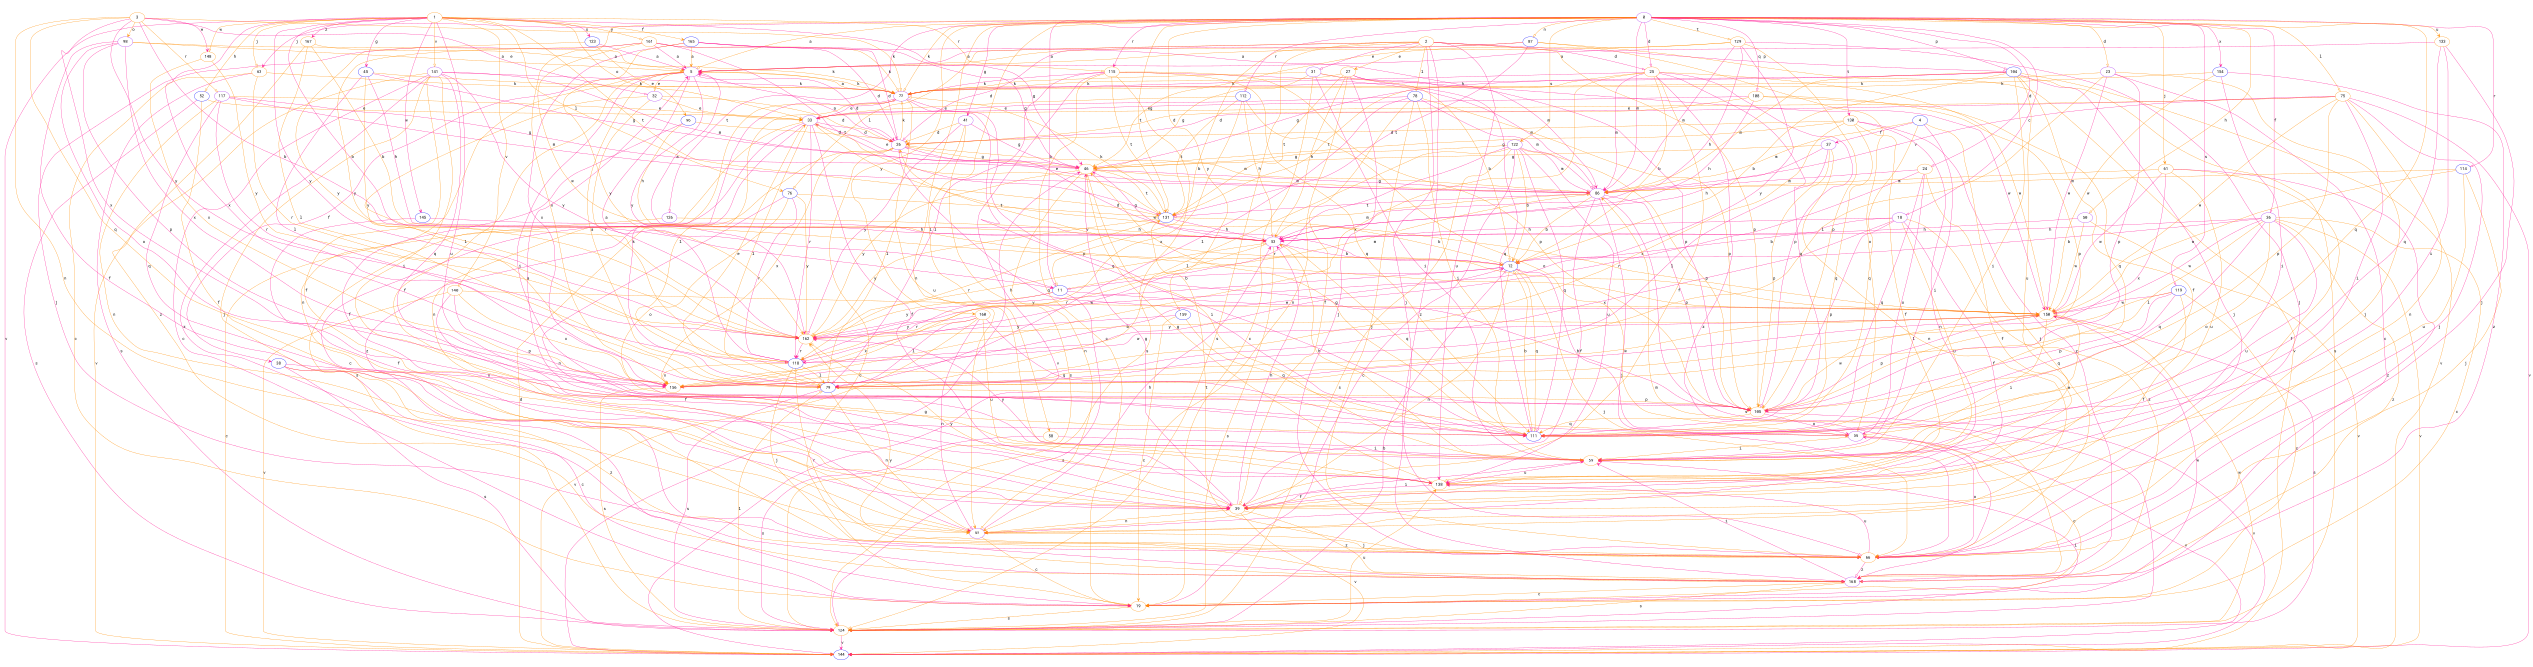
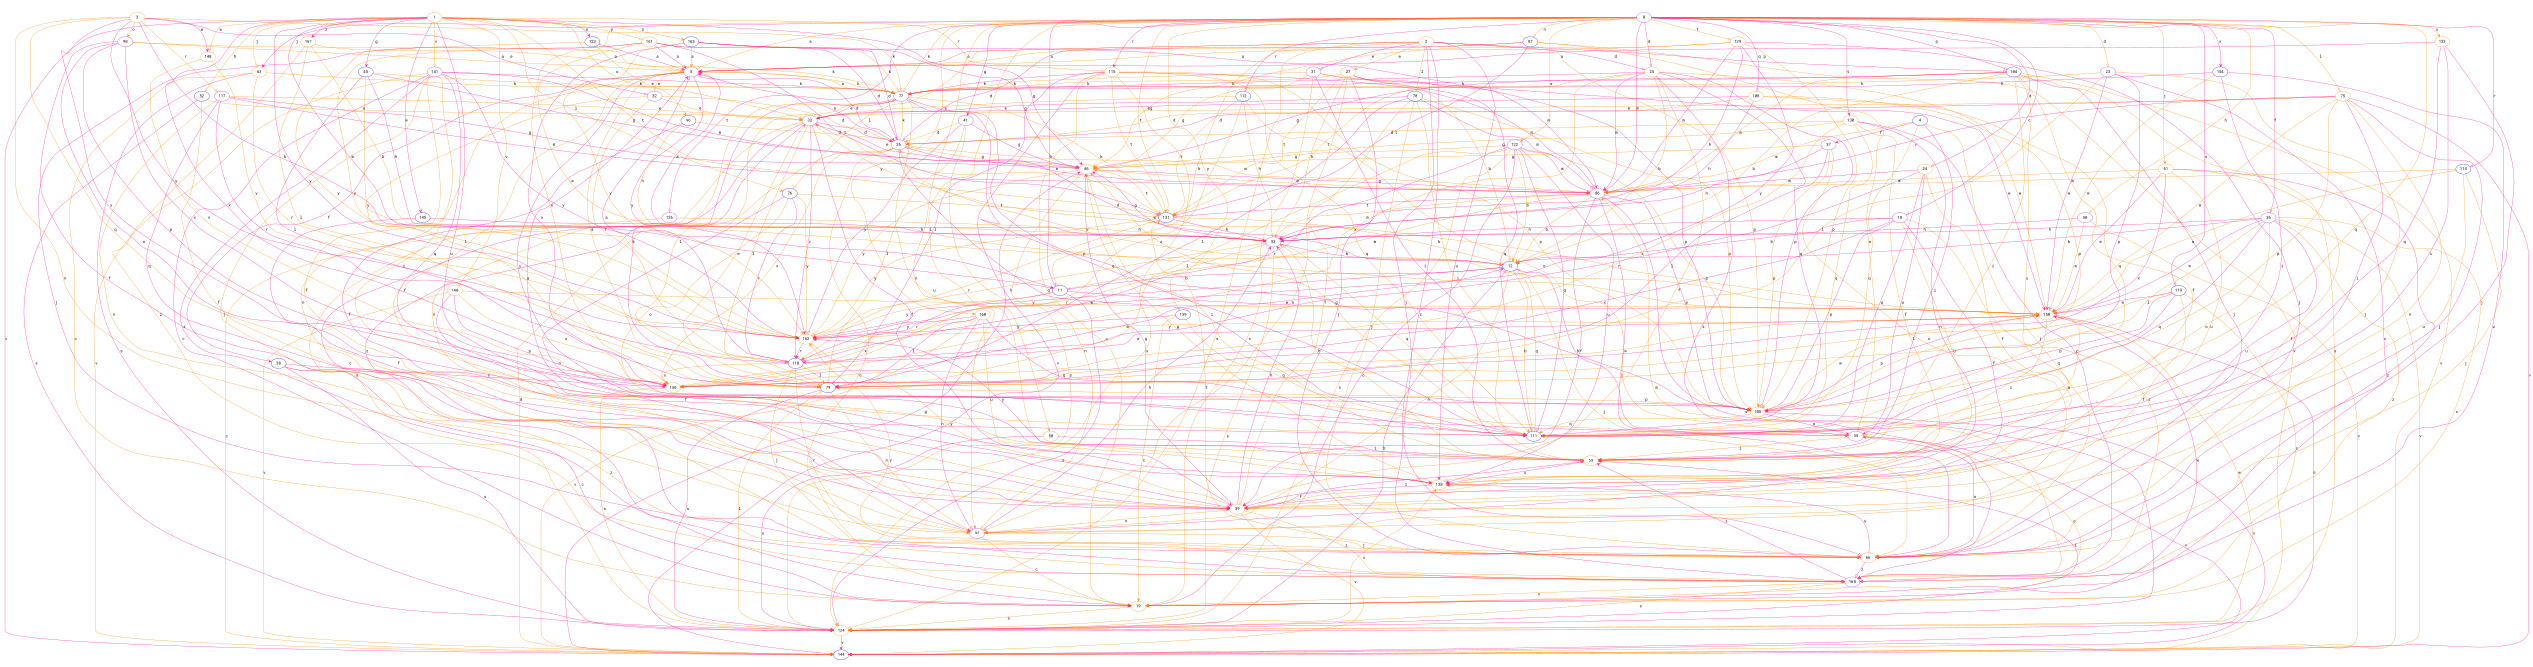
(643, 30) -> (643, 30)
(1790, 87) -> (1790, 87)
